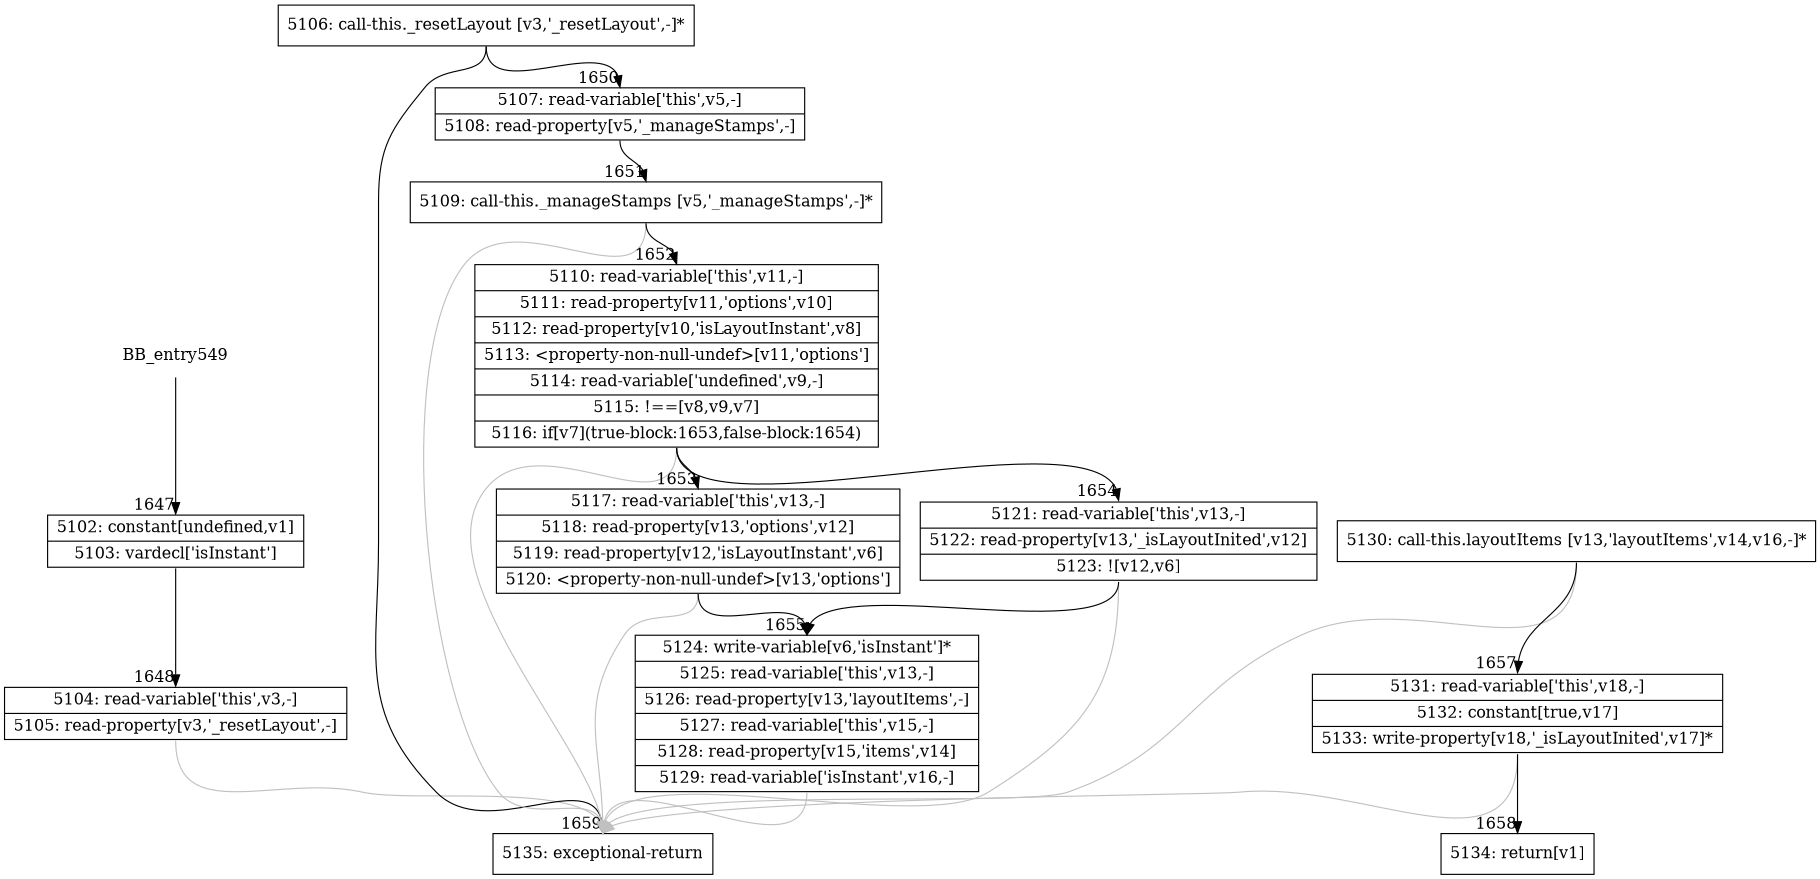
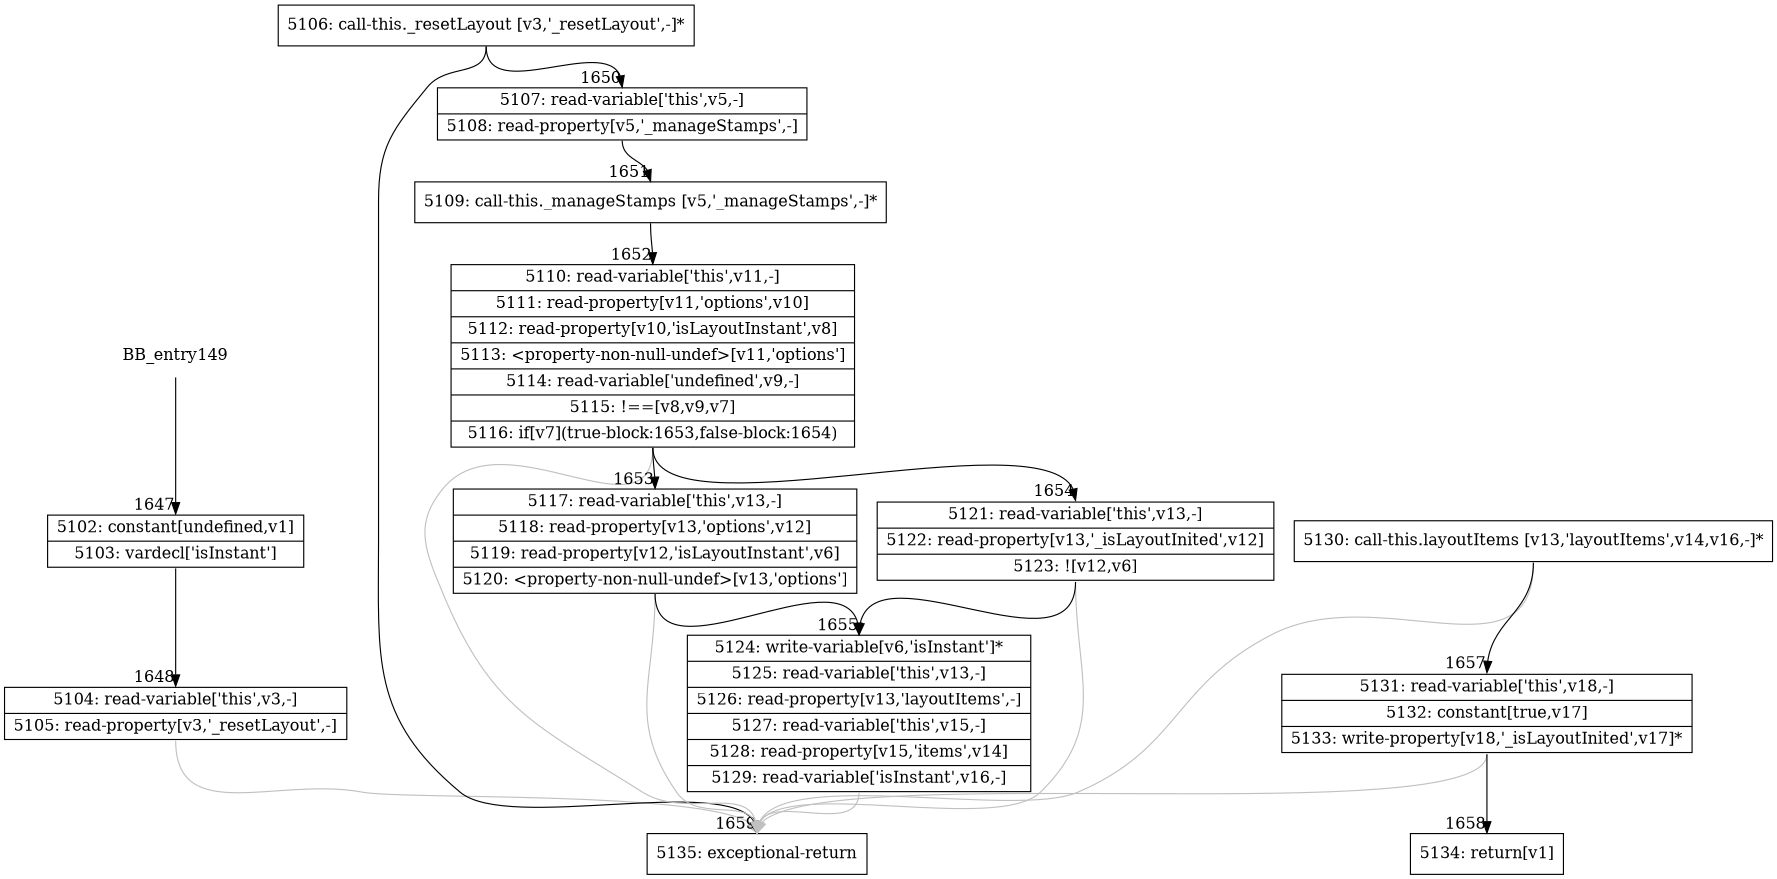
(176, 356) -> (176, 356)
(425, 482) -> none
